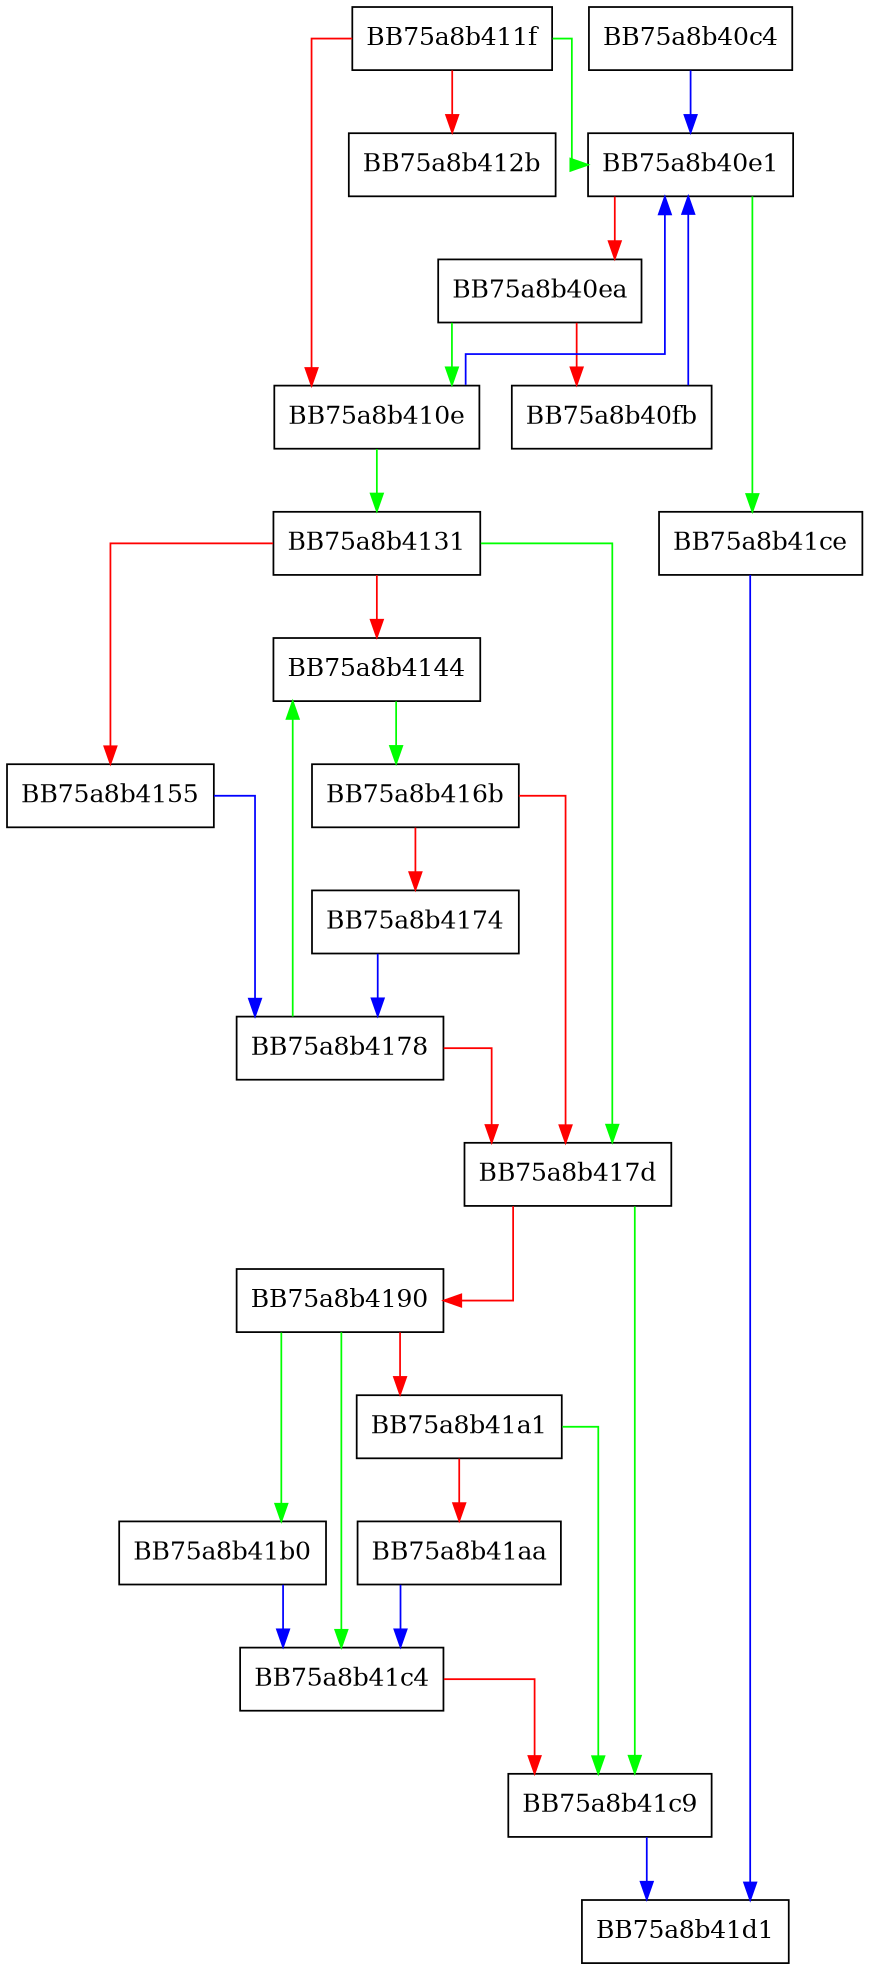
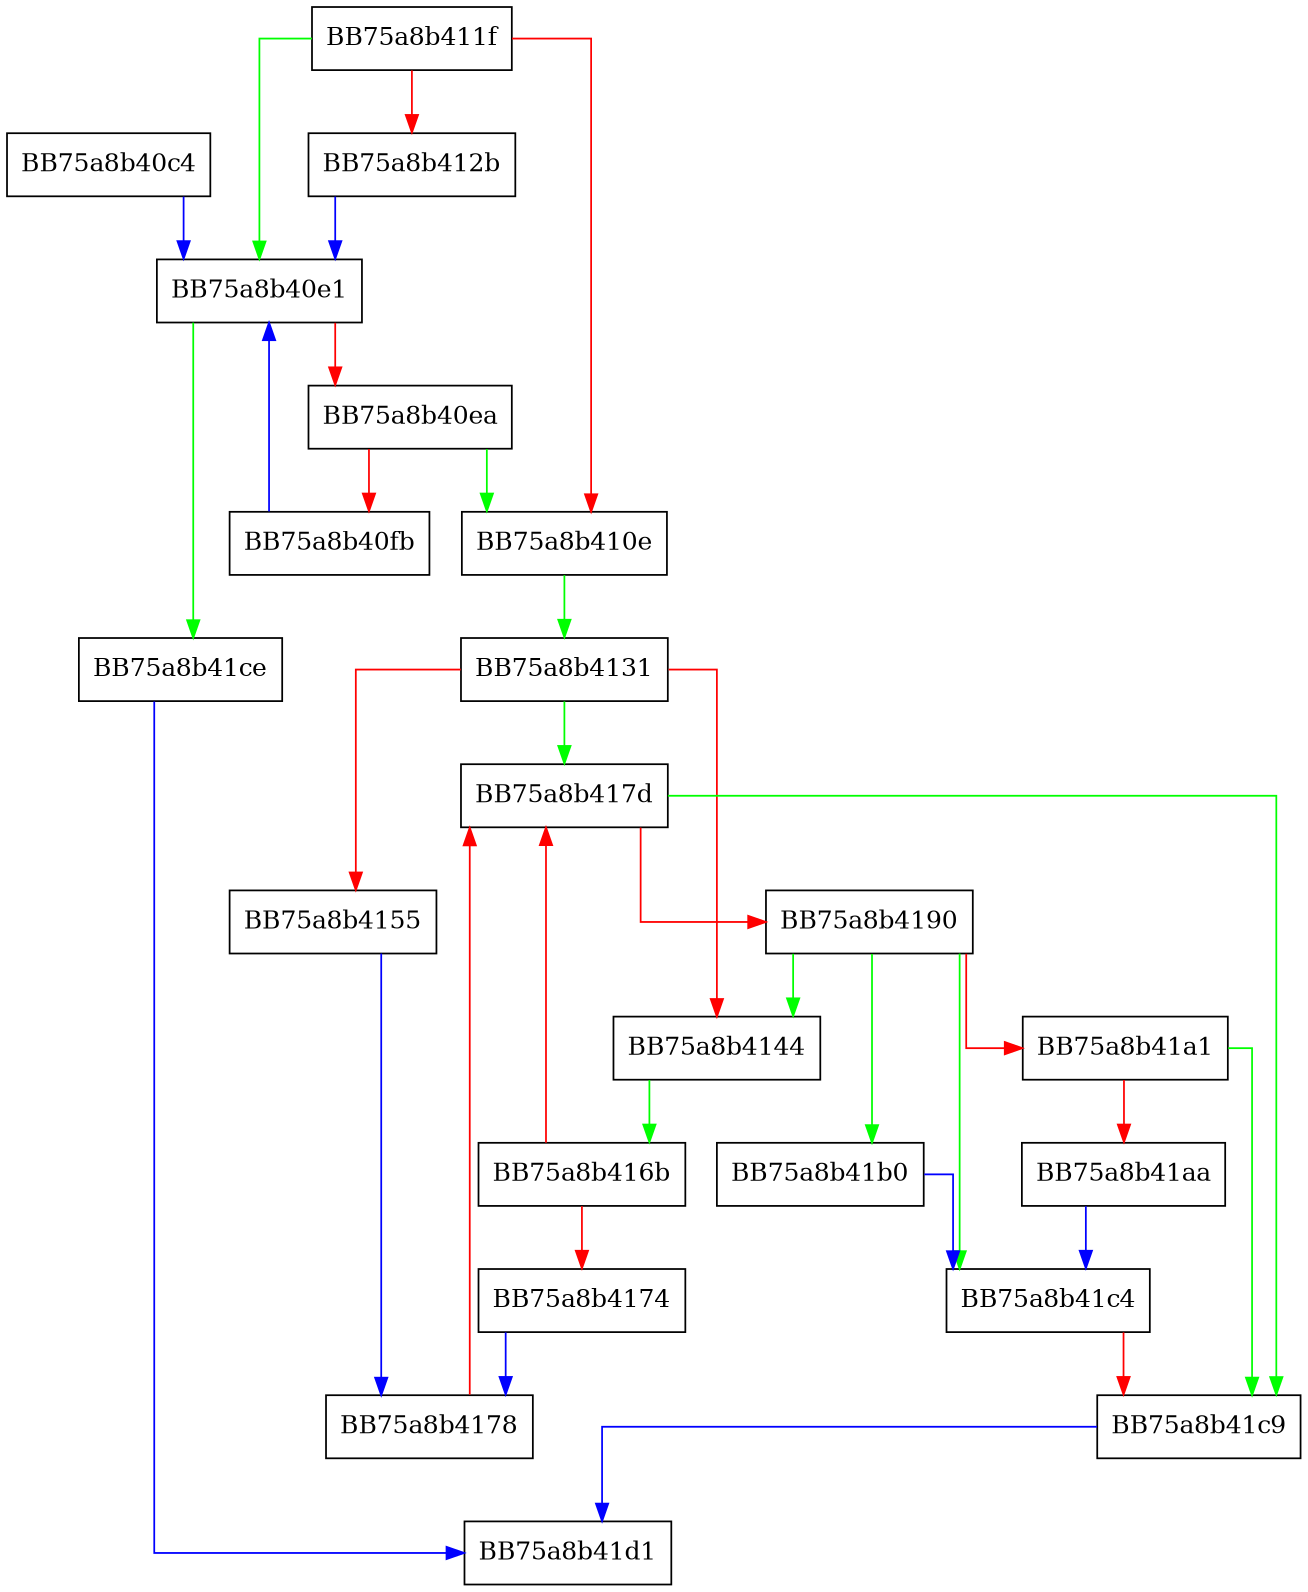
(620, 354) -> (335, 219)
(293, 868) -> (793, 976)
